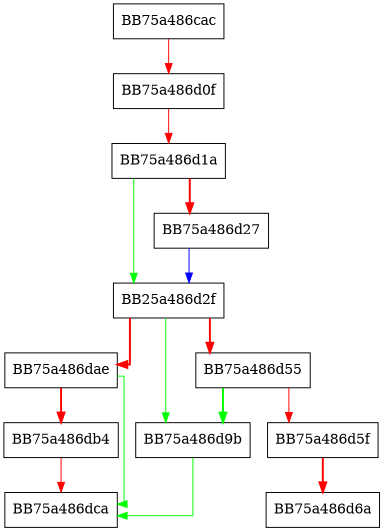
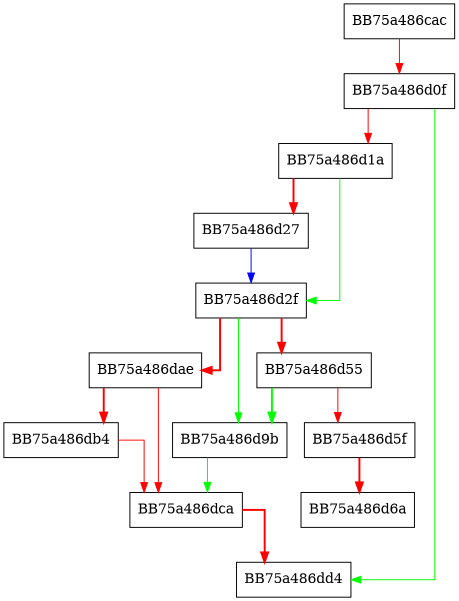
(169, 301) -> (251, 301)
(124, 437) -> (158, 435)
none -> (294, 580)
